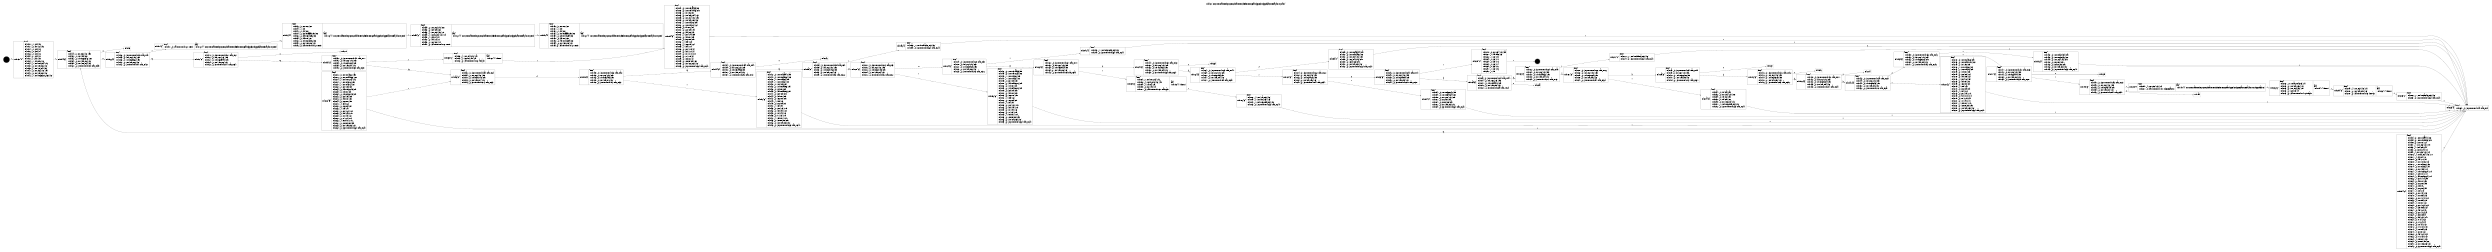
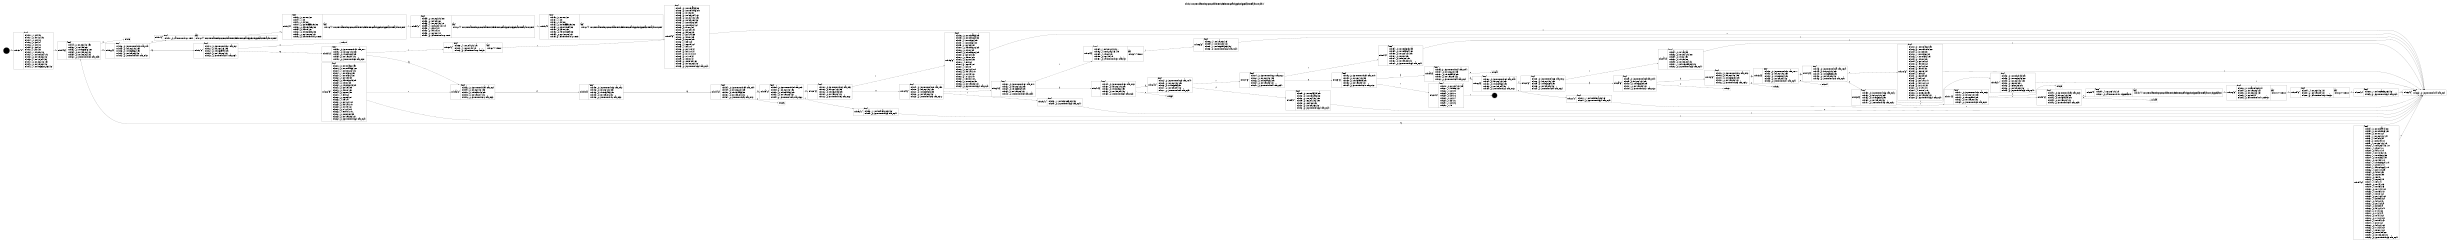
(779, 100) -> none
